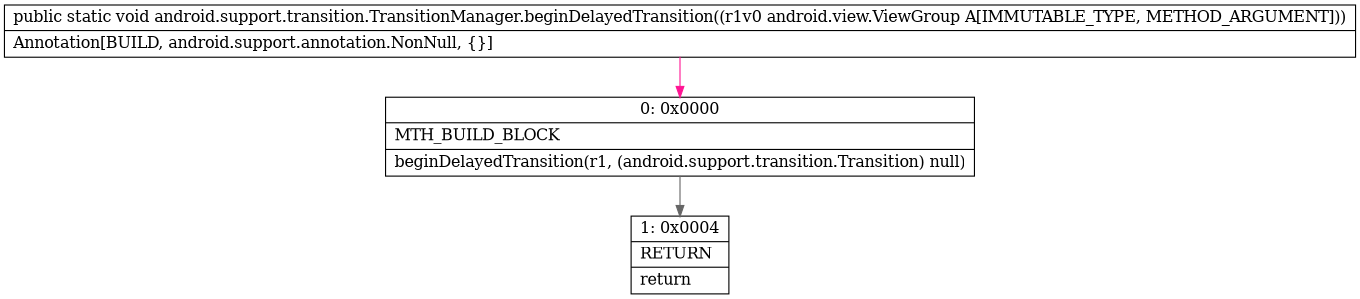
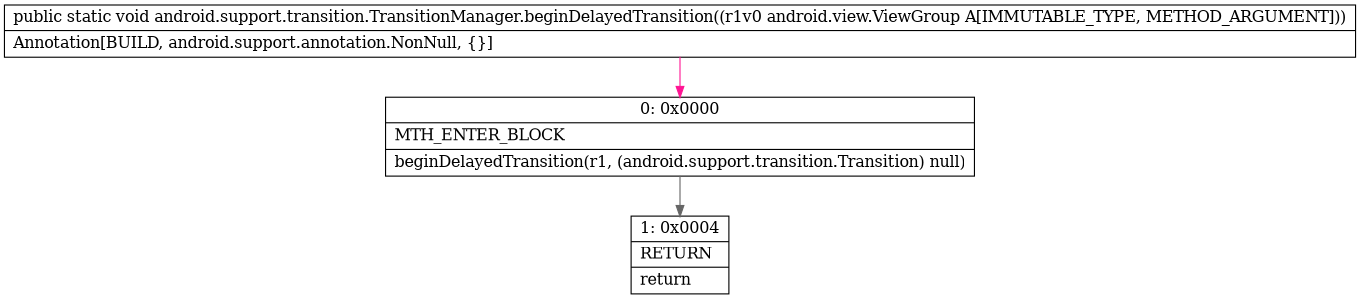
(477, 136) -> (480, 136)
